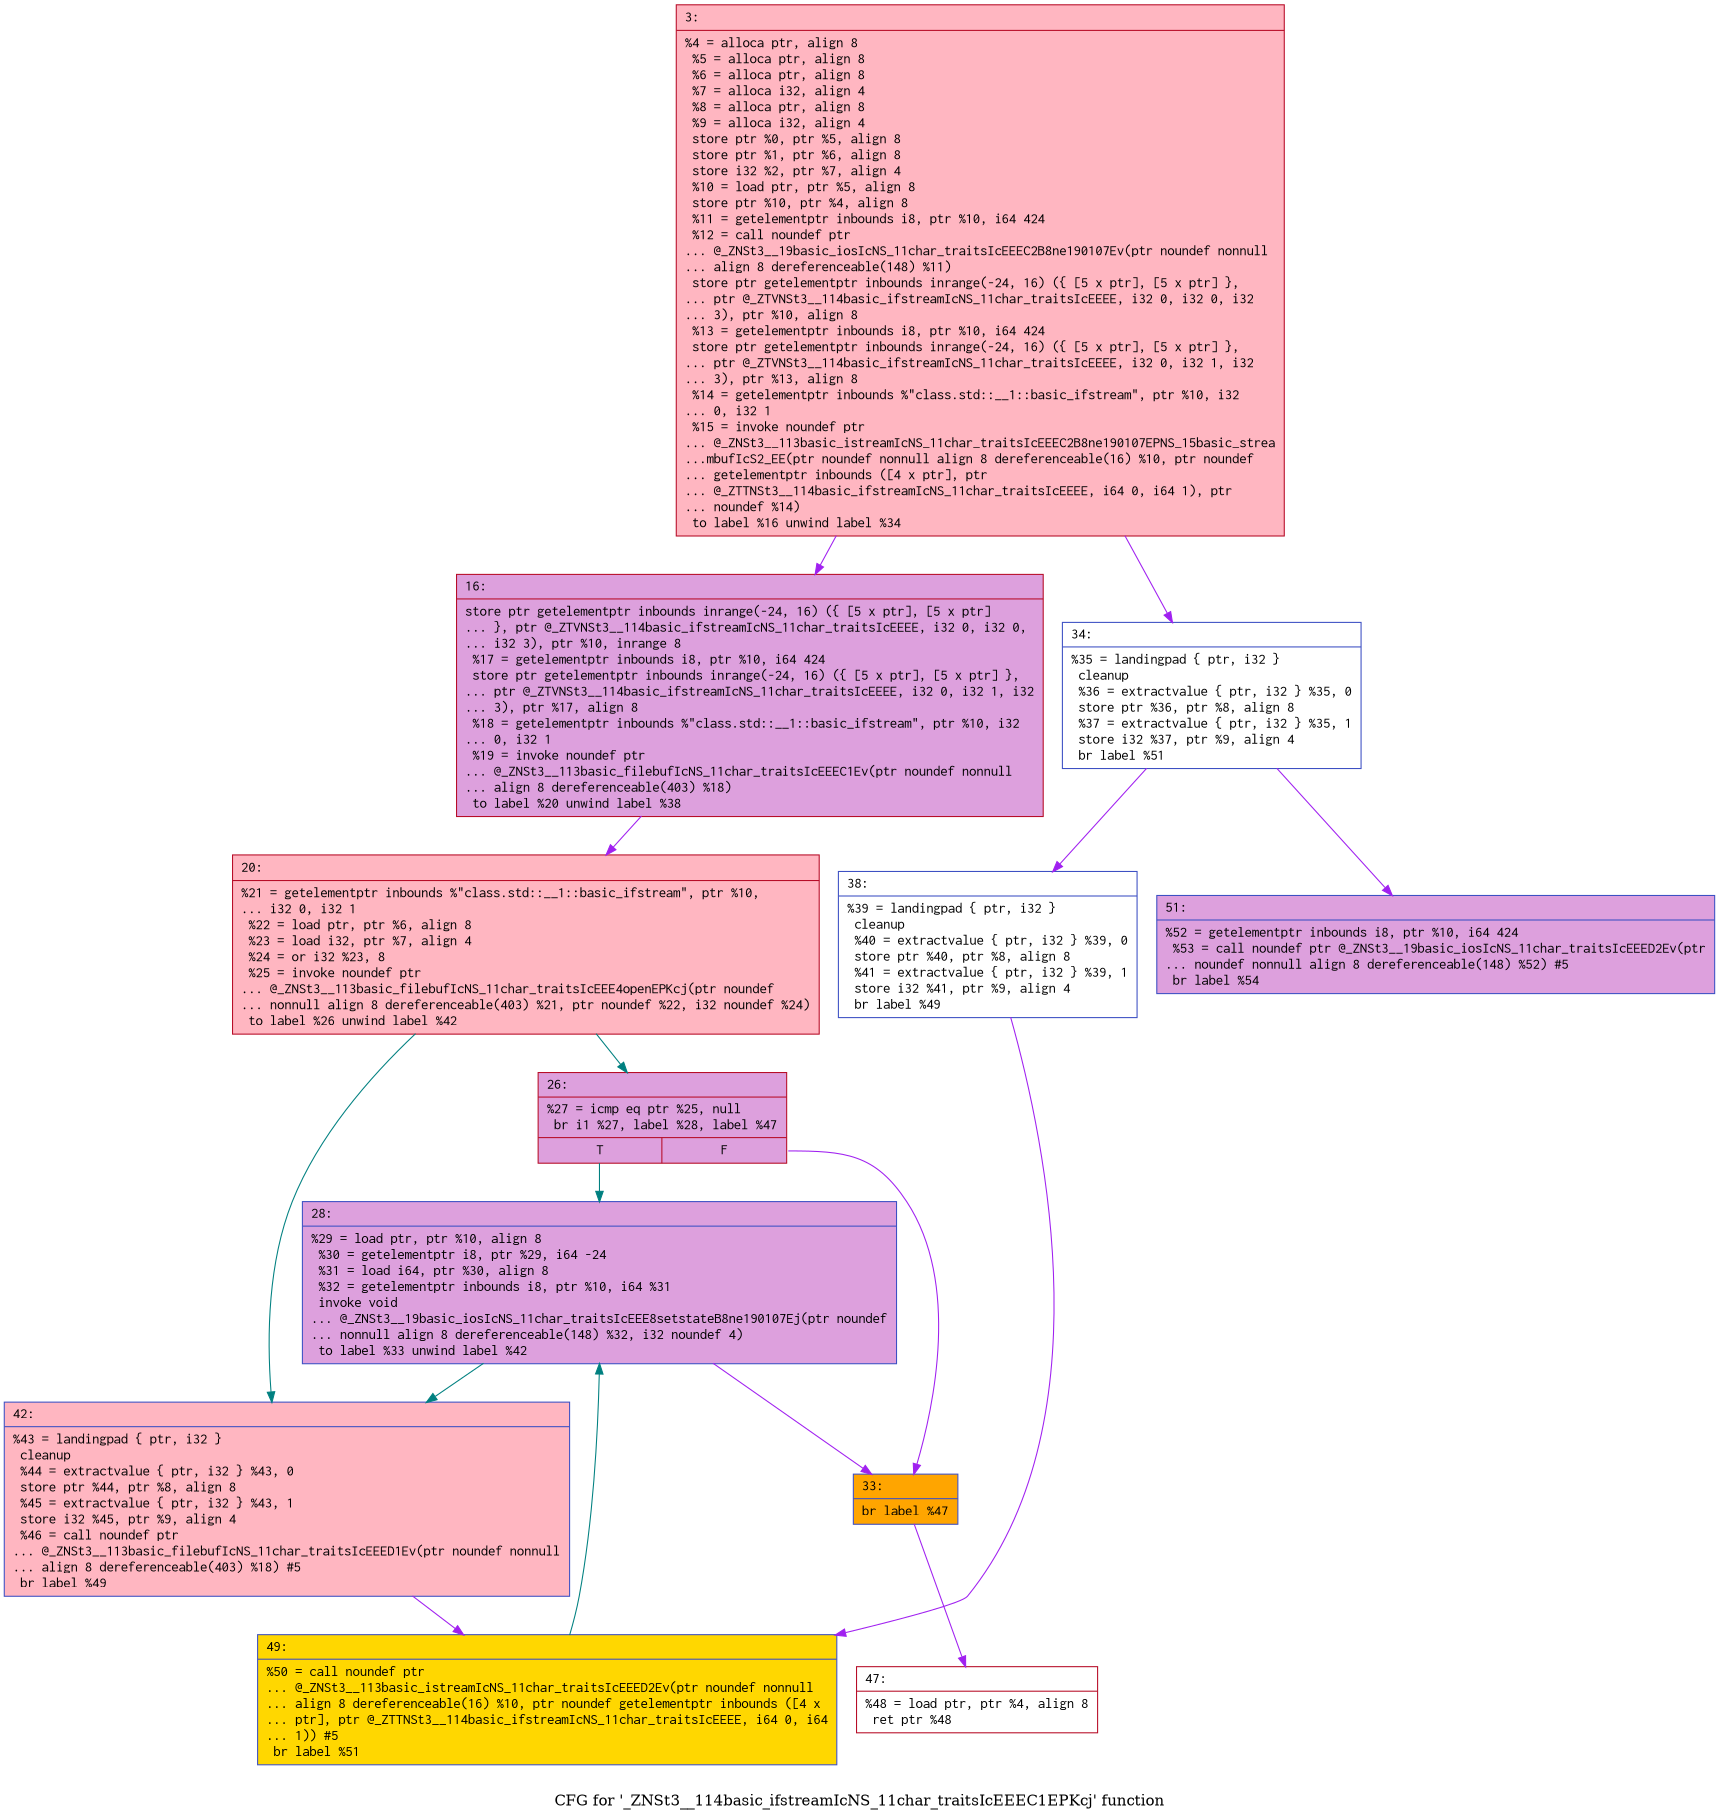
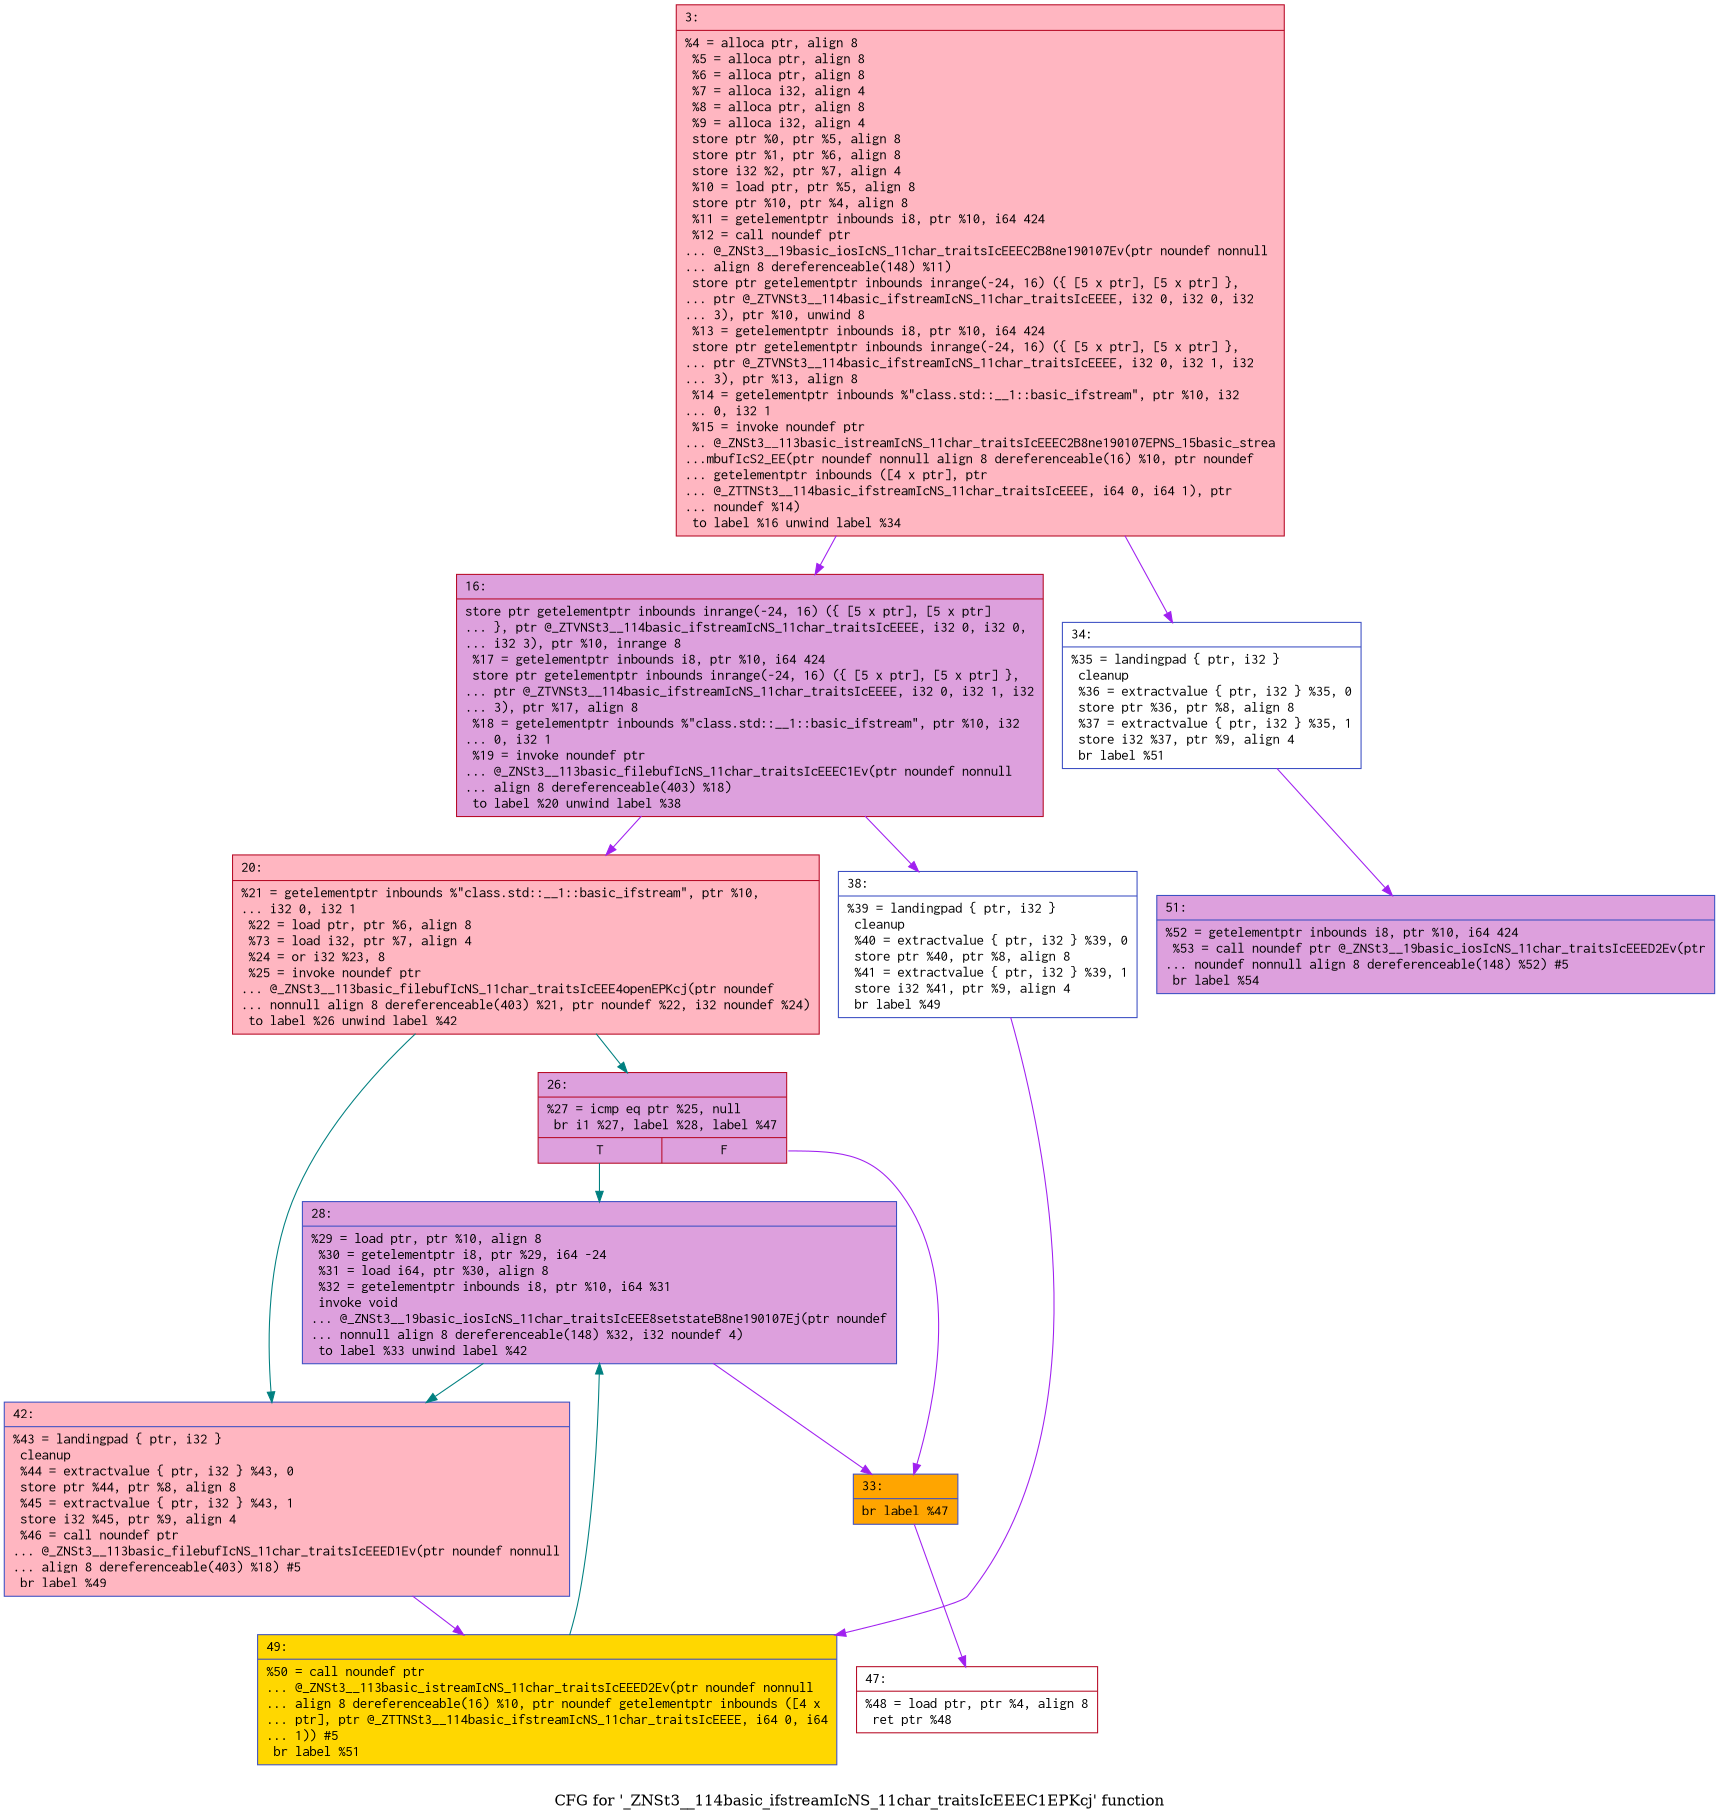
(772, 315) -> (775, 315)
(1103, 816) -> (888, 840)
(357, 941) -> (357, 941)
